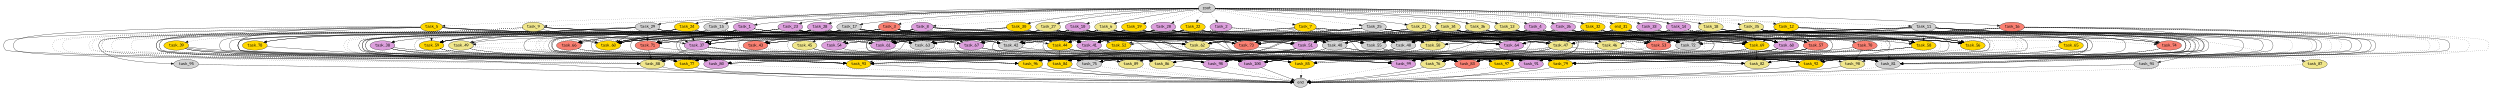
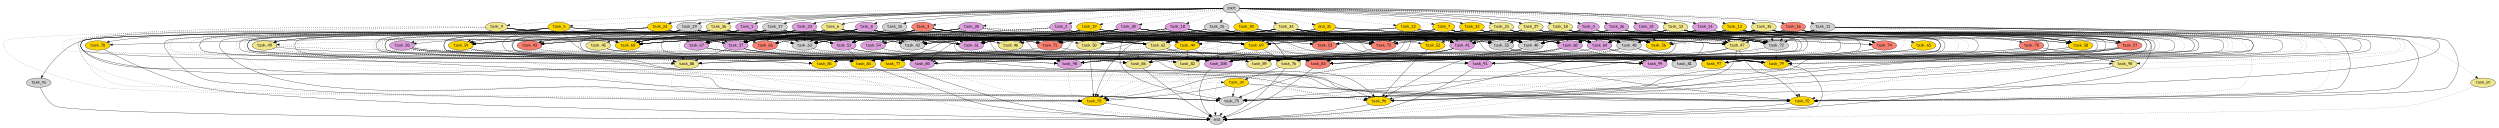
(804, 52) -> (1272, 70)
(2146, 64) -> none
(976, 81) -> none
